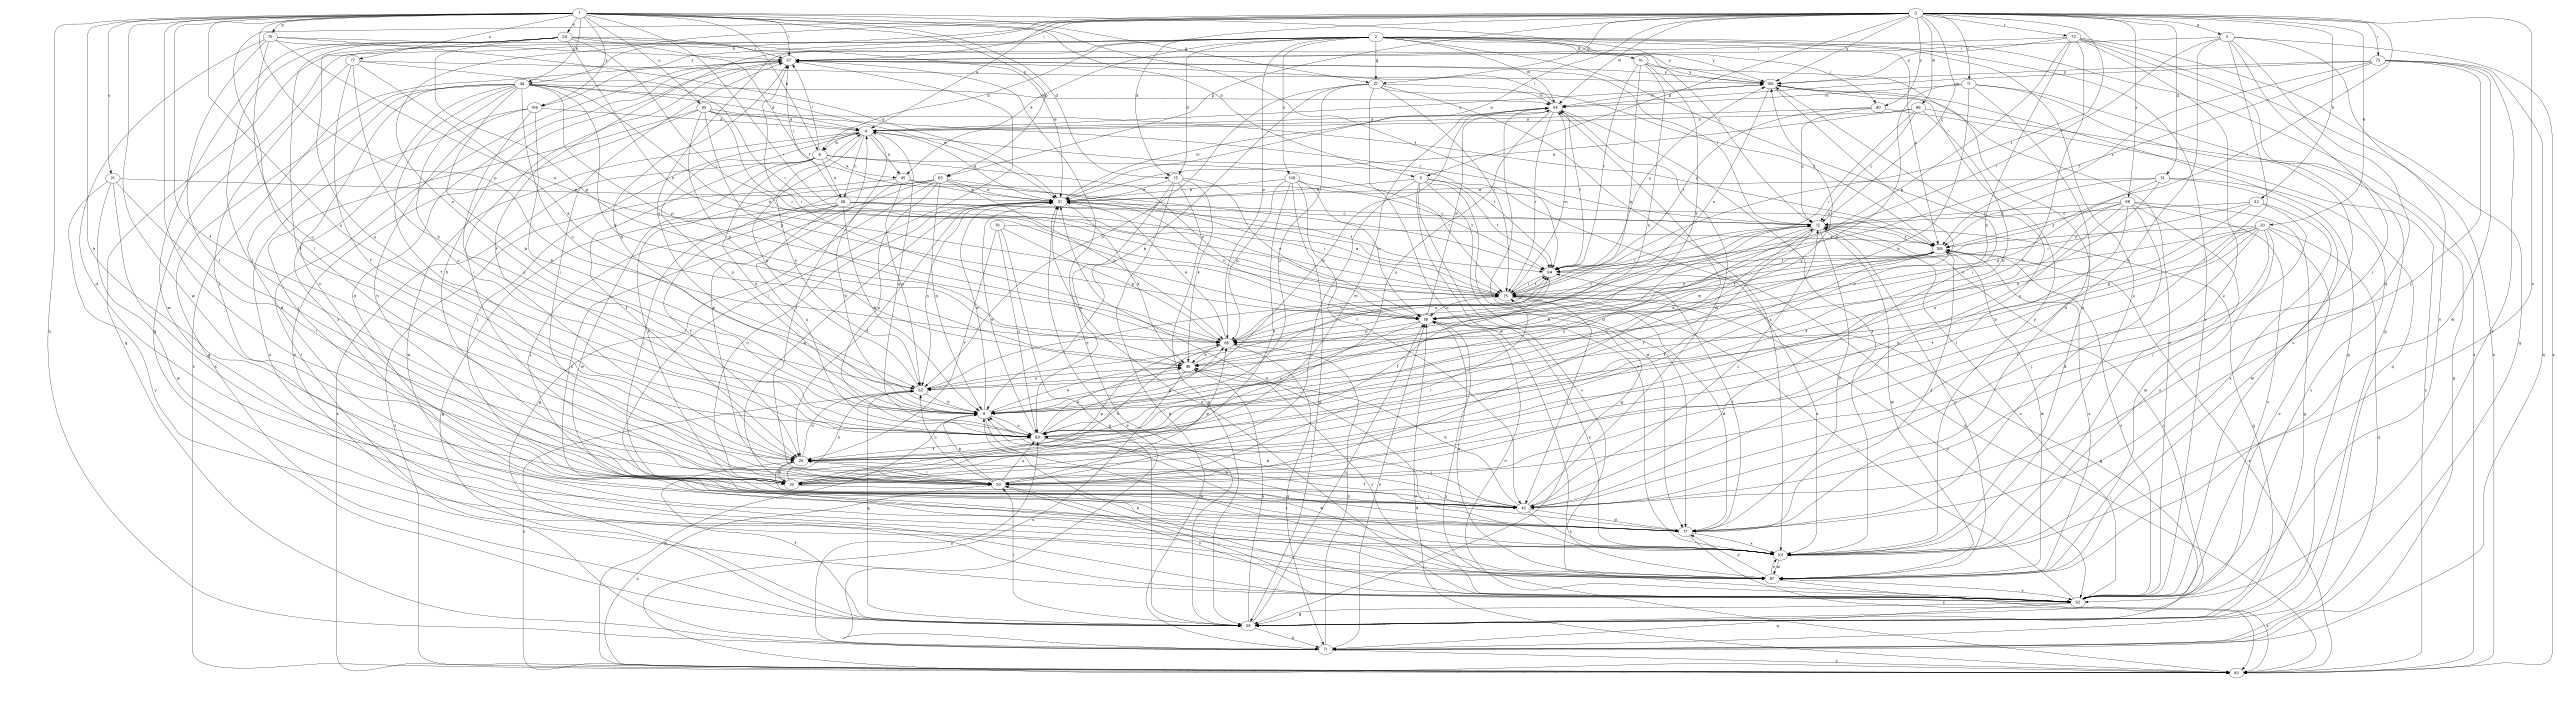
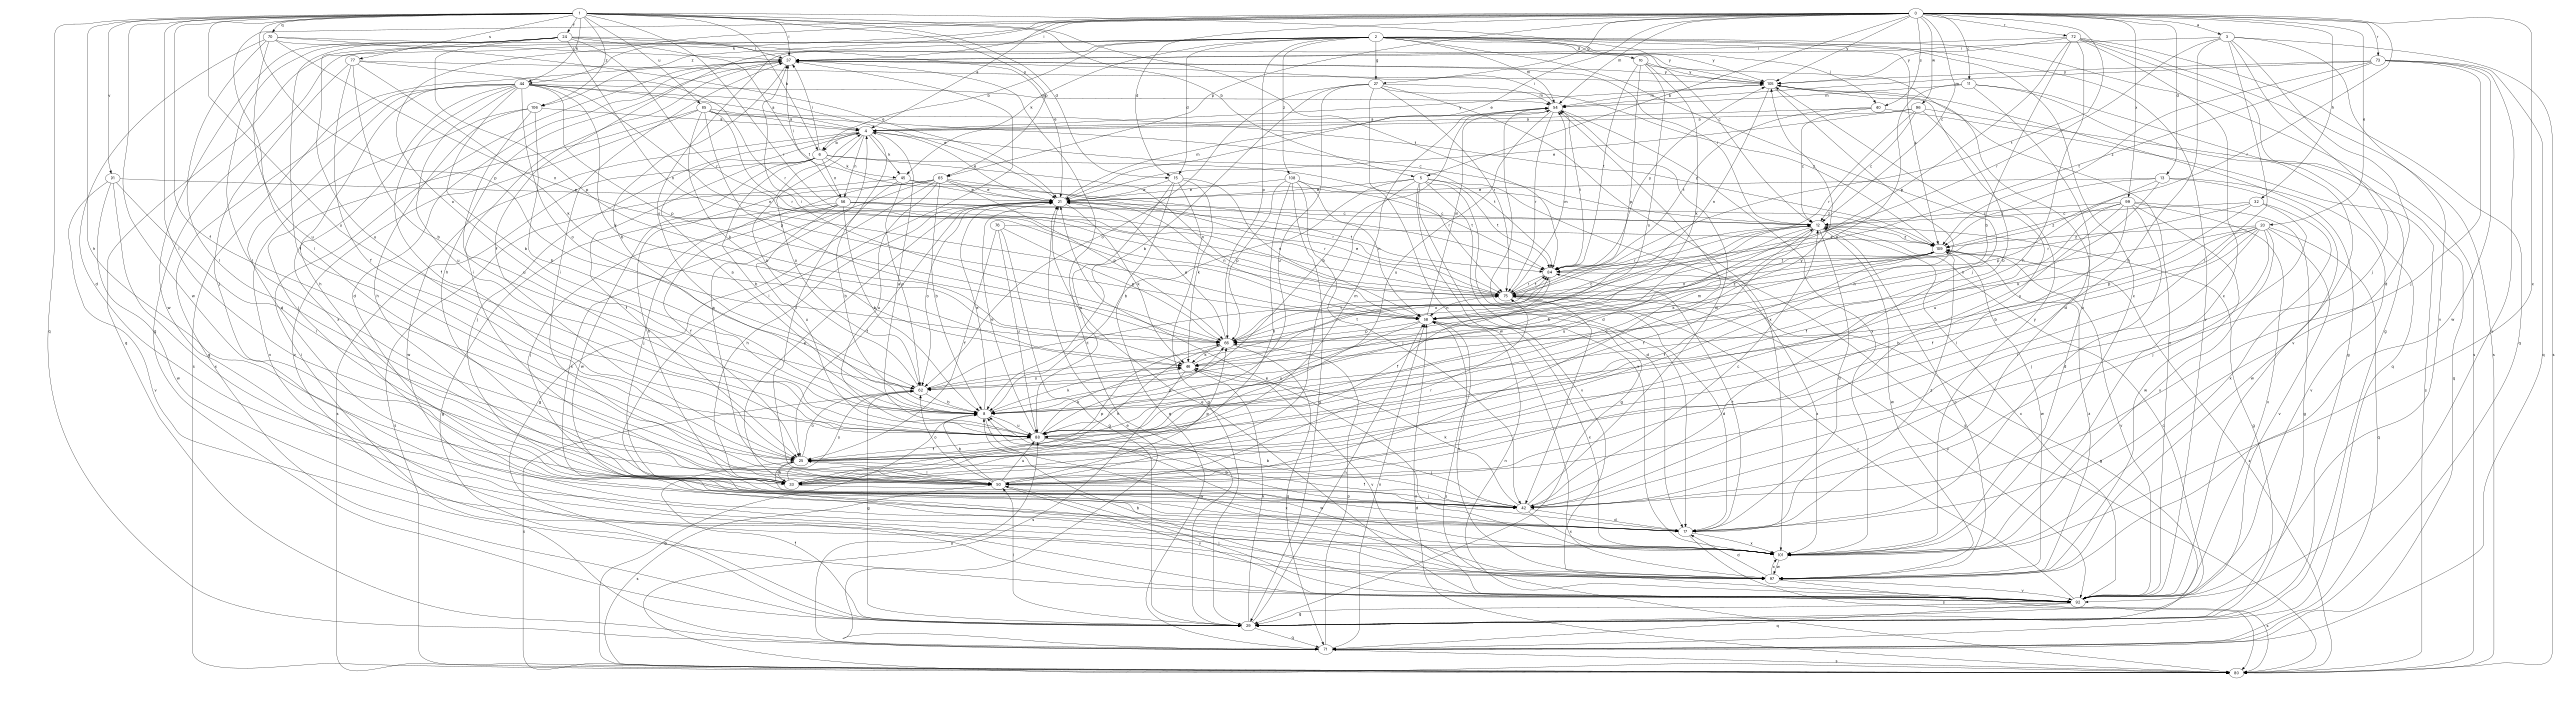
(979, 20) -> none
(1541, 332) -> (1186, 273)
